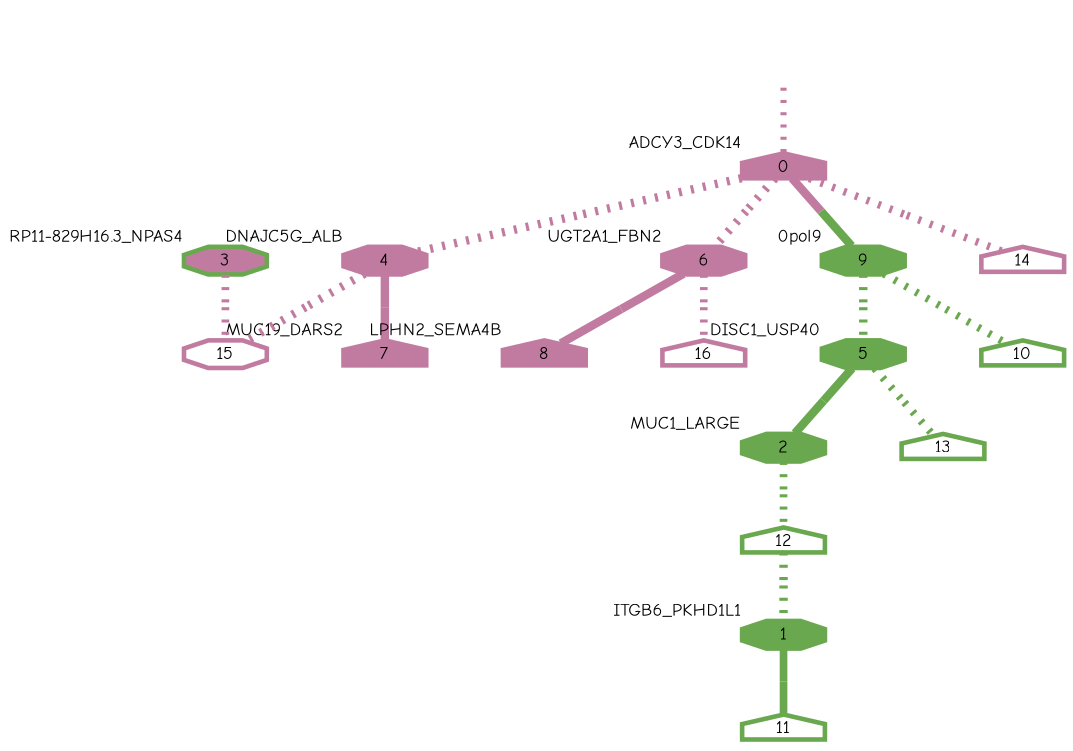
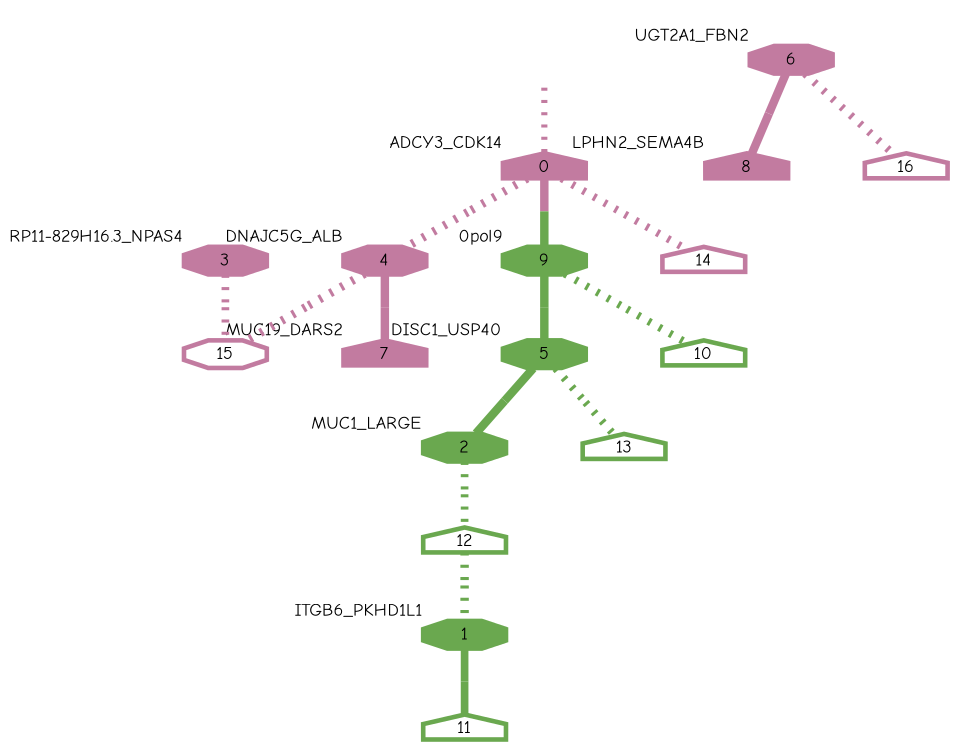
(745, 212) -> none
(225, 261) -> (225, 261)
(863, 307) -> (544, 307)
